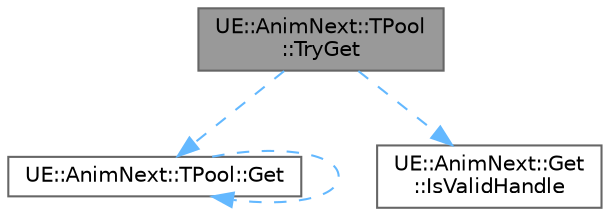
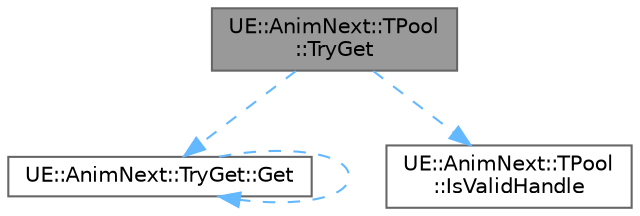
(155, 177) -> (160, 177)
(489, 177) -> (509, 177)
